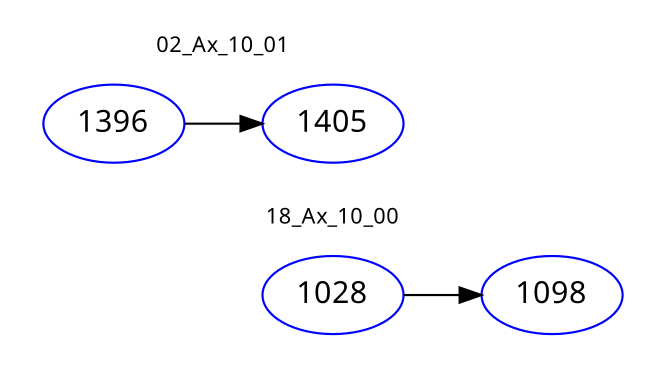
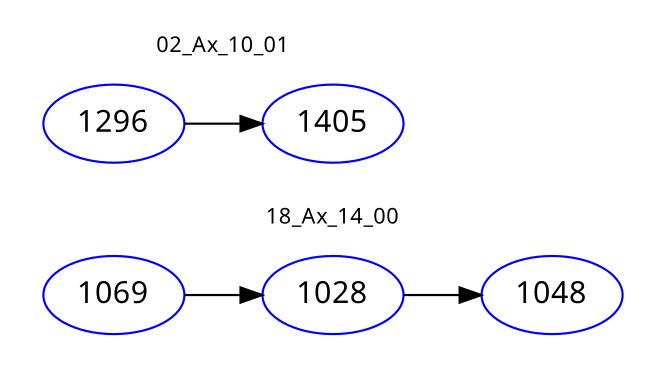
(114, 124) -> (114, 124)
(333, 218) -> (333, 218)
none -> (114, 295)
(552, 295) -> (552, 295)
